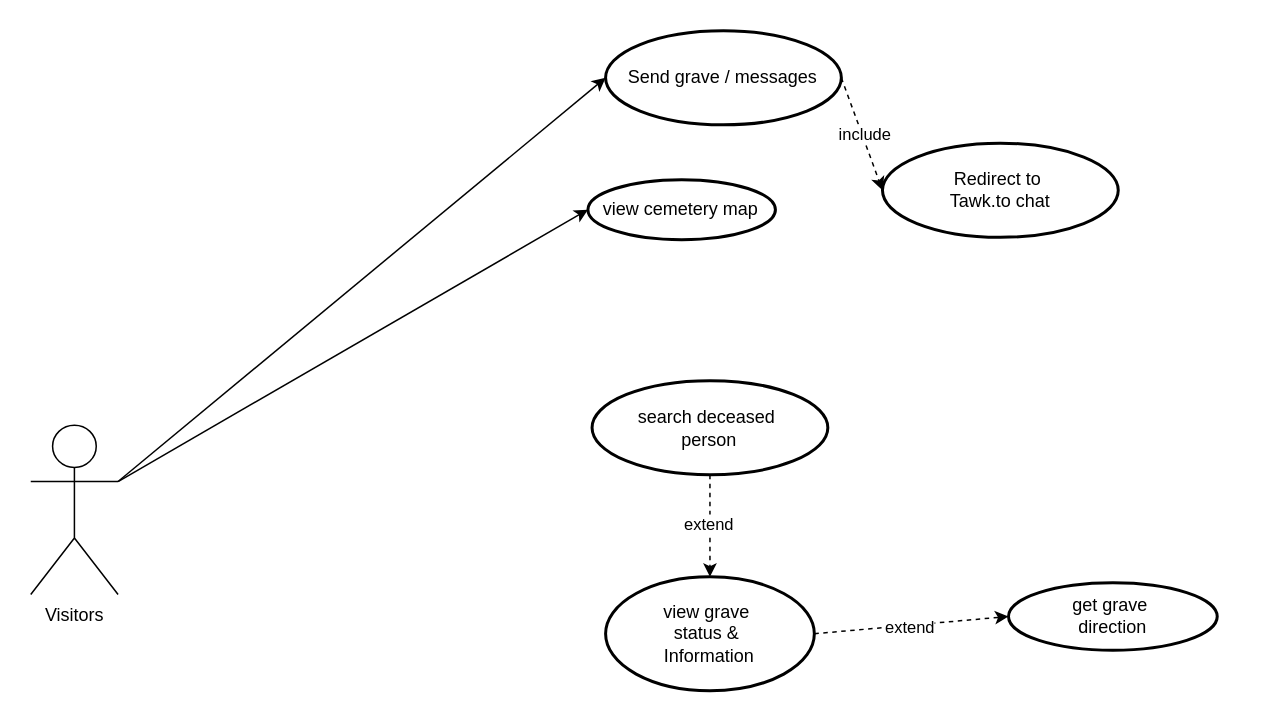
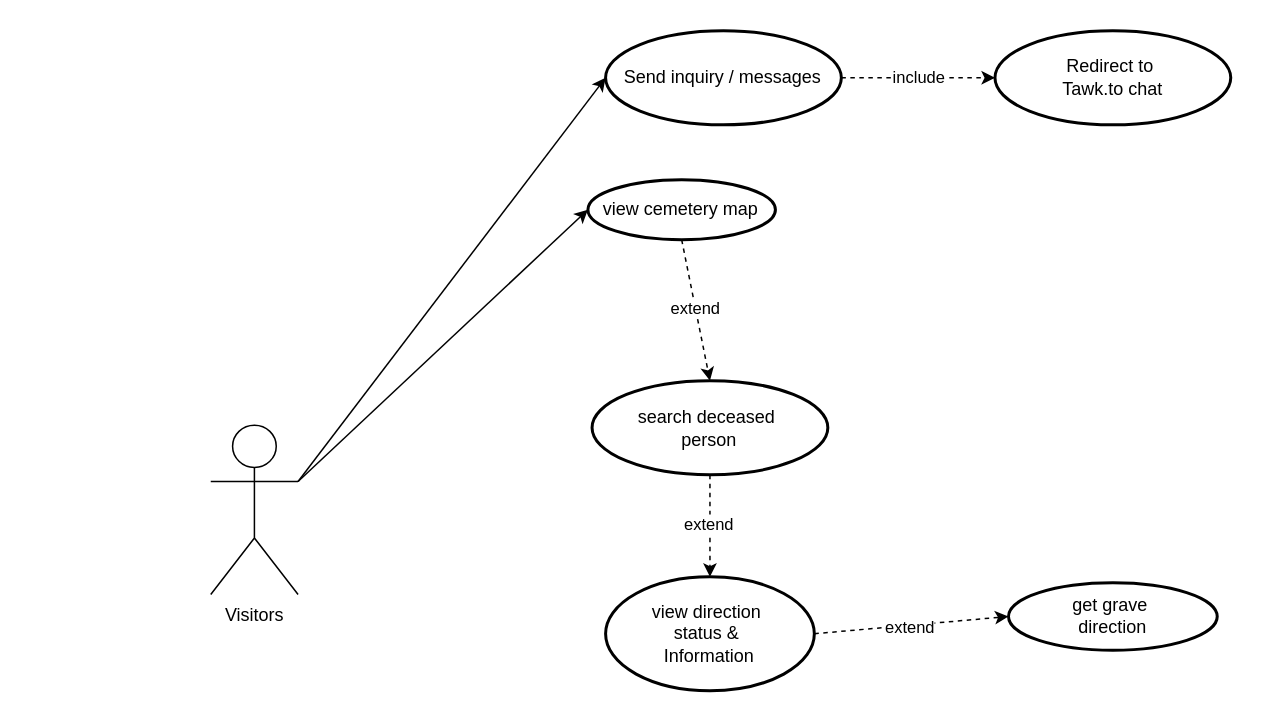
(723, 77) -> (723, 77)
(1000, 190) -> (1113, 78)
none -> (695, 305)
(74, 510) -> (254, 510)
(710, 634) -> (710, 634)
